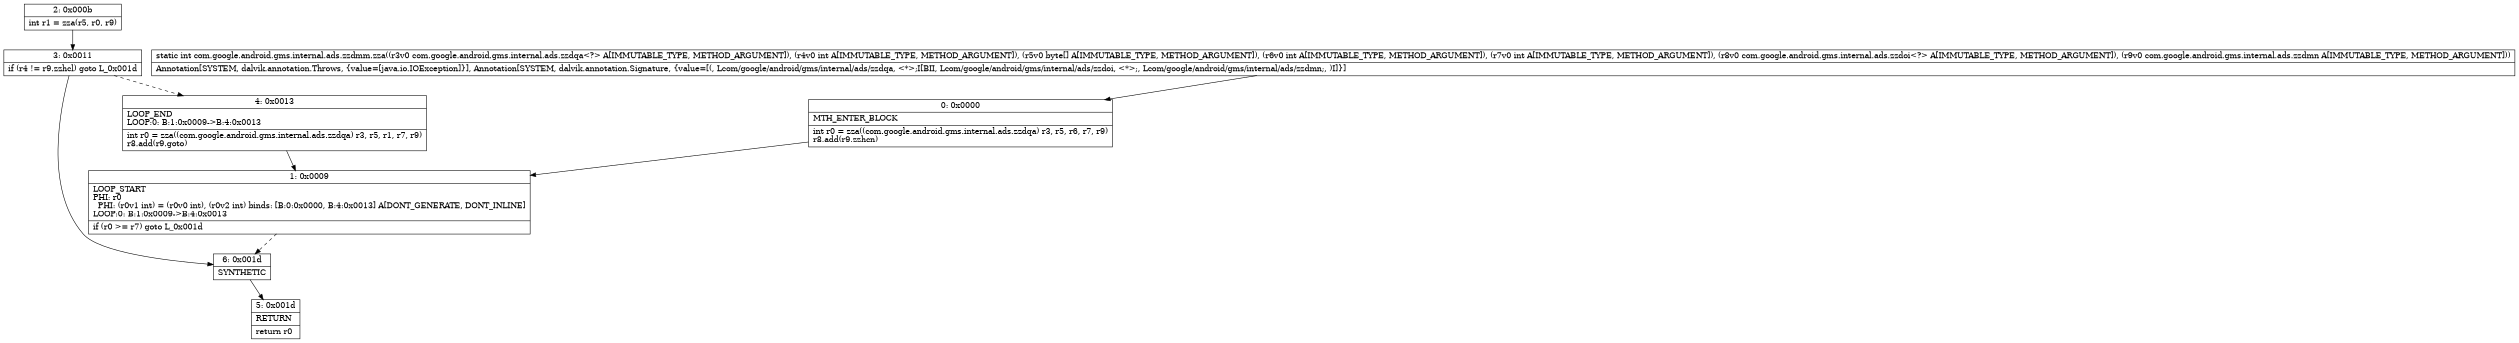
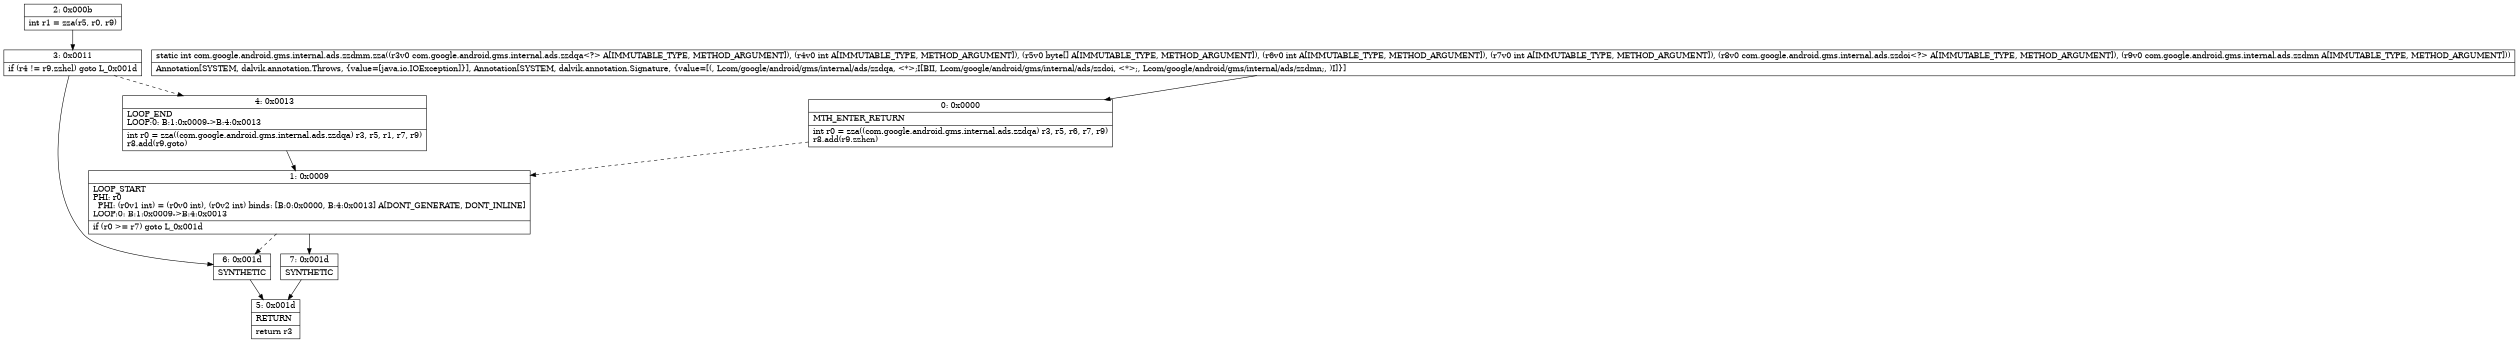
(855, 119) -> (859, 119)
(672, 158) -> (672, 158)
none -> (309, 267)
(274, 332) -> (274, 332)
